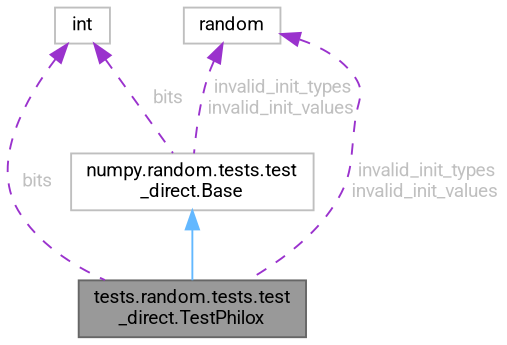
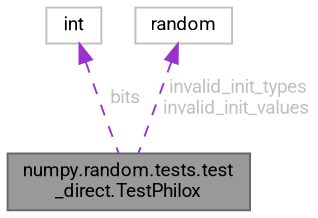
(192, 182) -> none
(192, 309) -> (129, 182)
